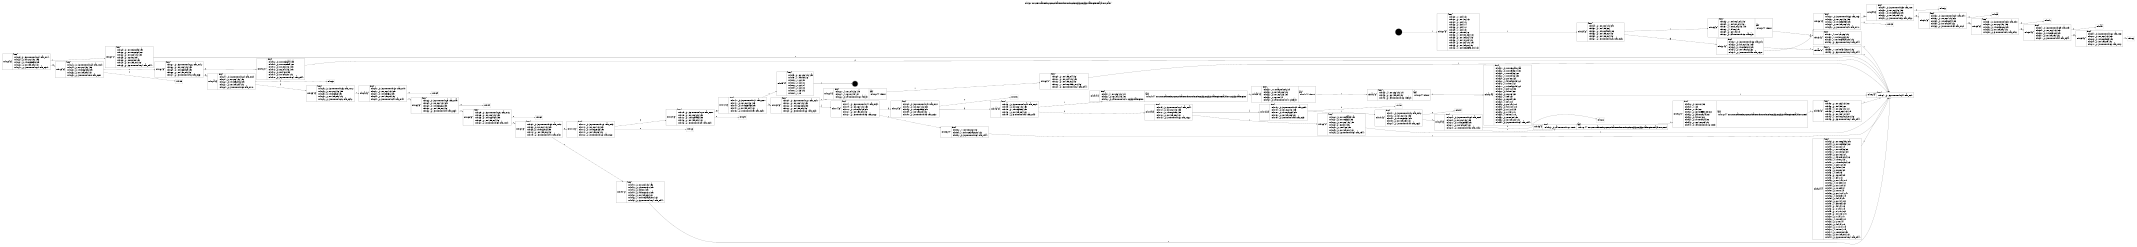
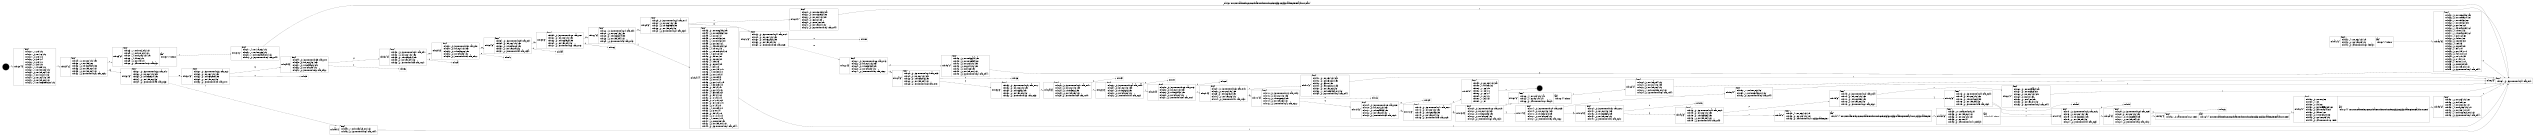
none -> (612, 36)
(1341, 95) -> (2026, 116)
